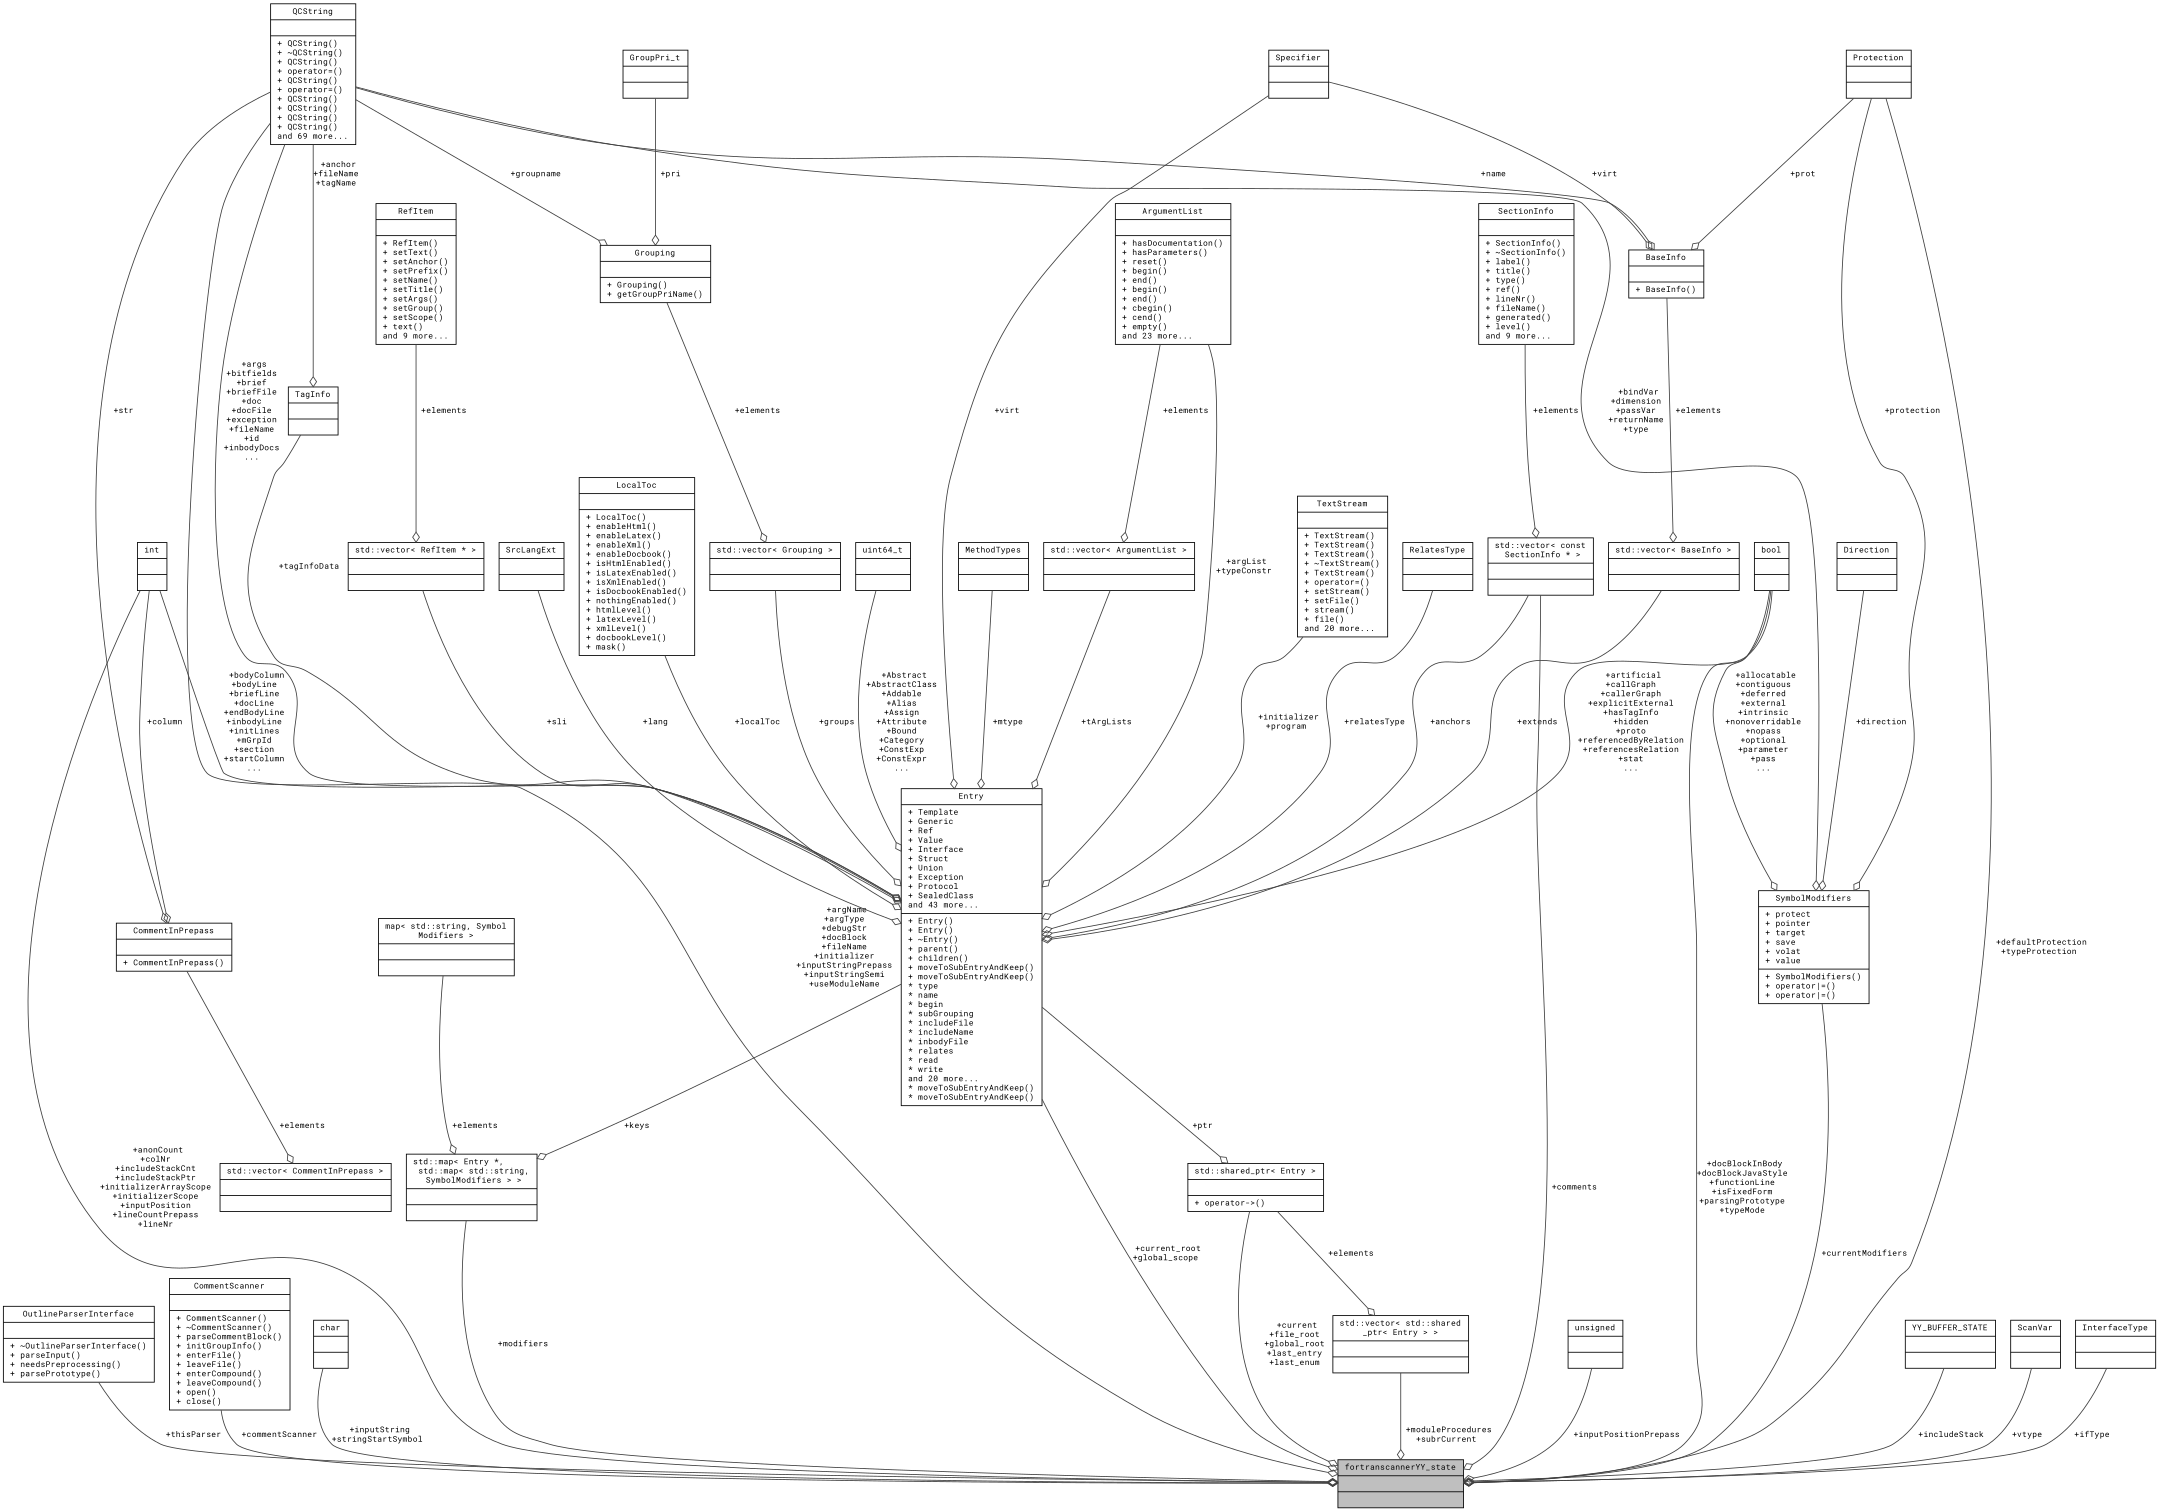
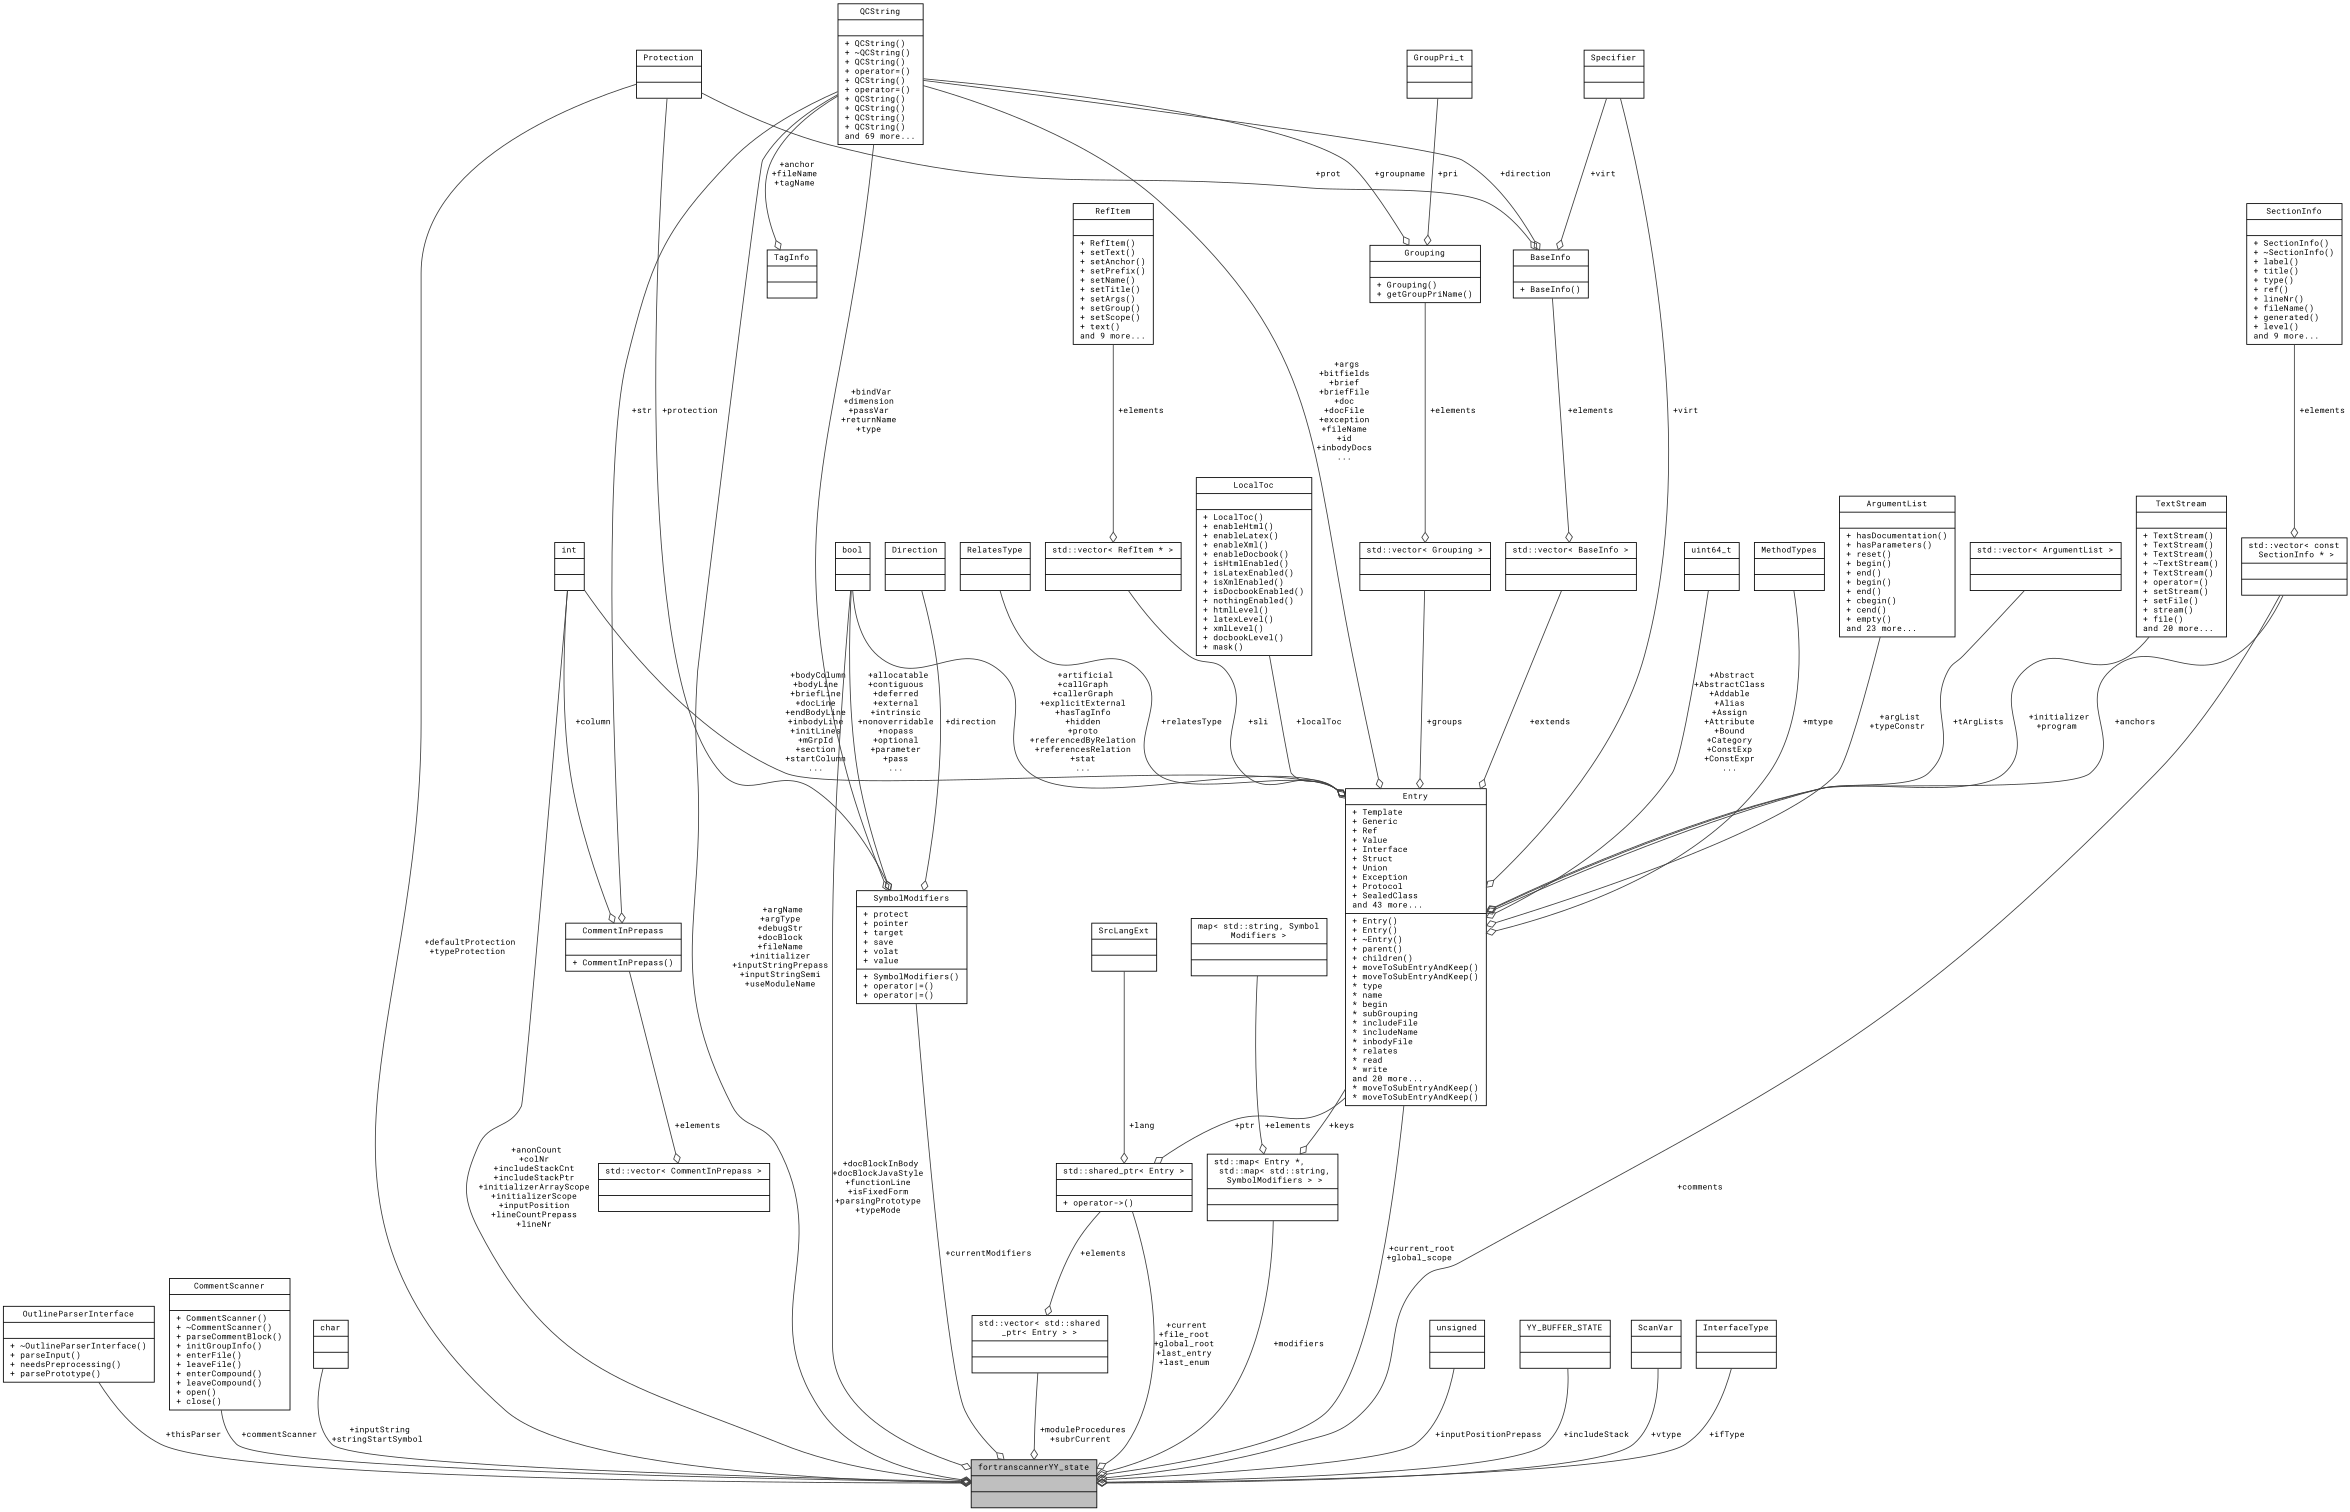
(1491, 174) -> (1523, 174)
(1143, 438) -> none
(458, 774) -> none
(670, 801) -> (1124, 1062)
